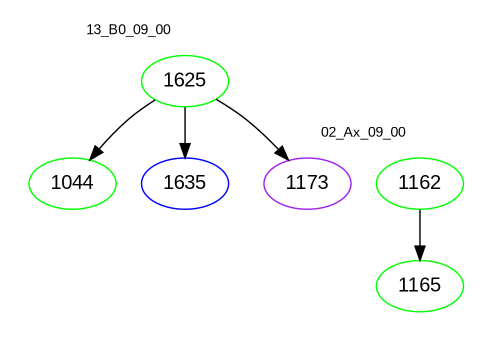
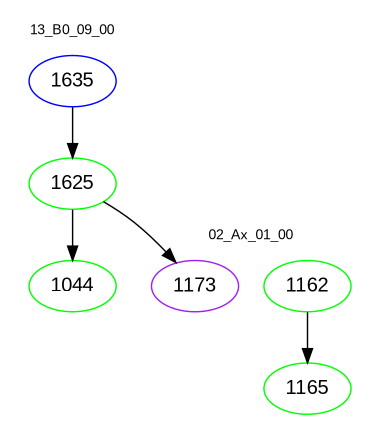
(185, 125) -> (73, 125)
(364, 133) -> (251, 236)
